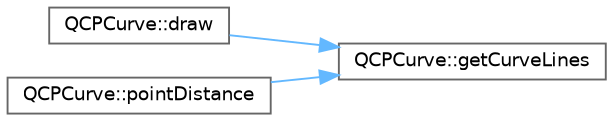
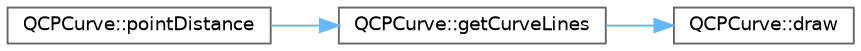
(275, 40) -> (630, 26)
